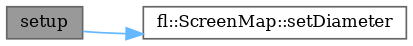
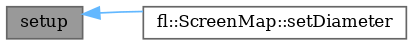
(104, 33) -> (121, 12)
